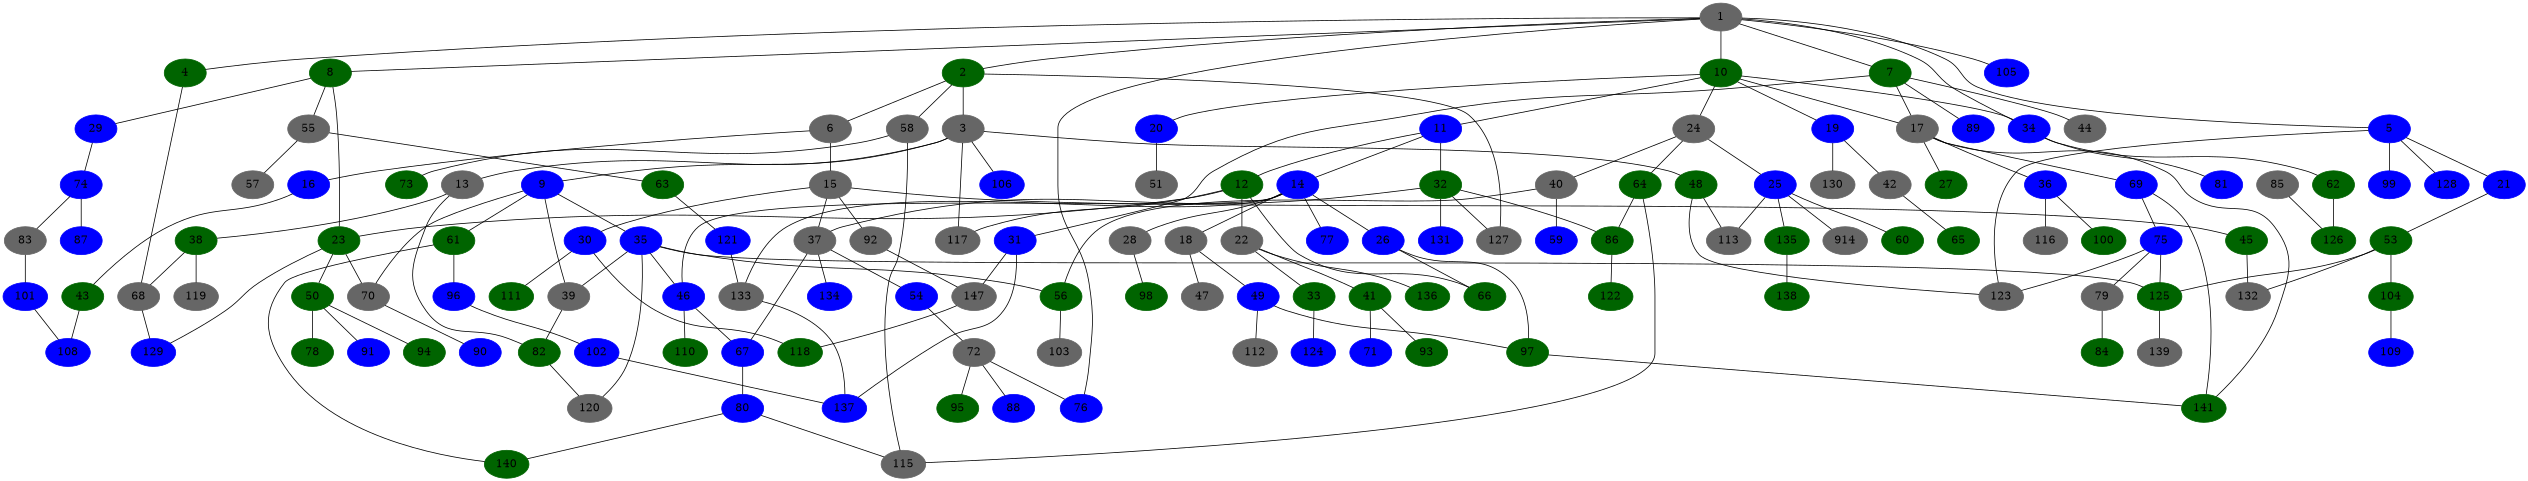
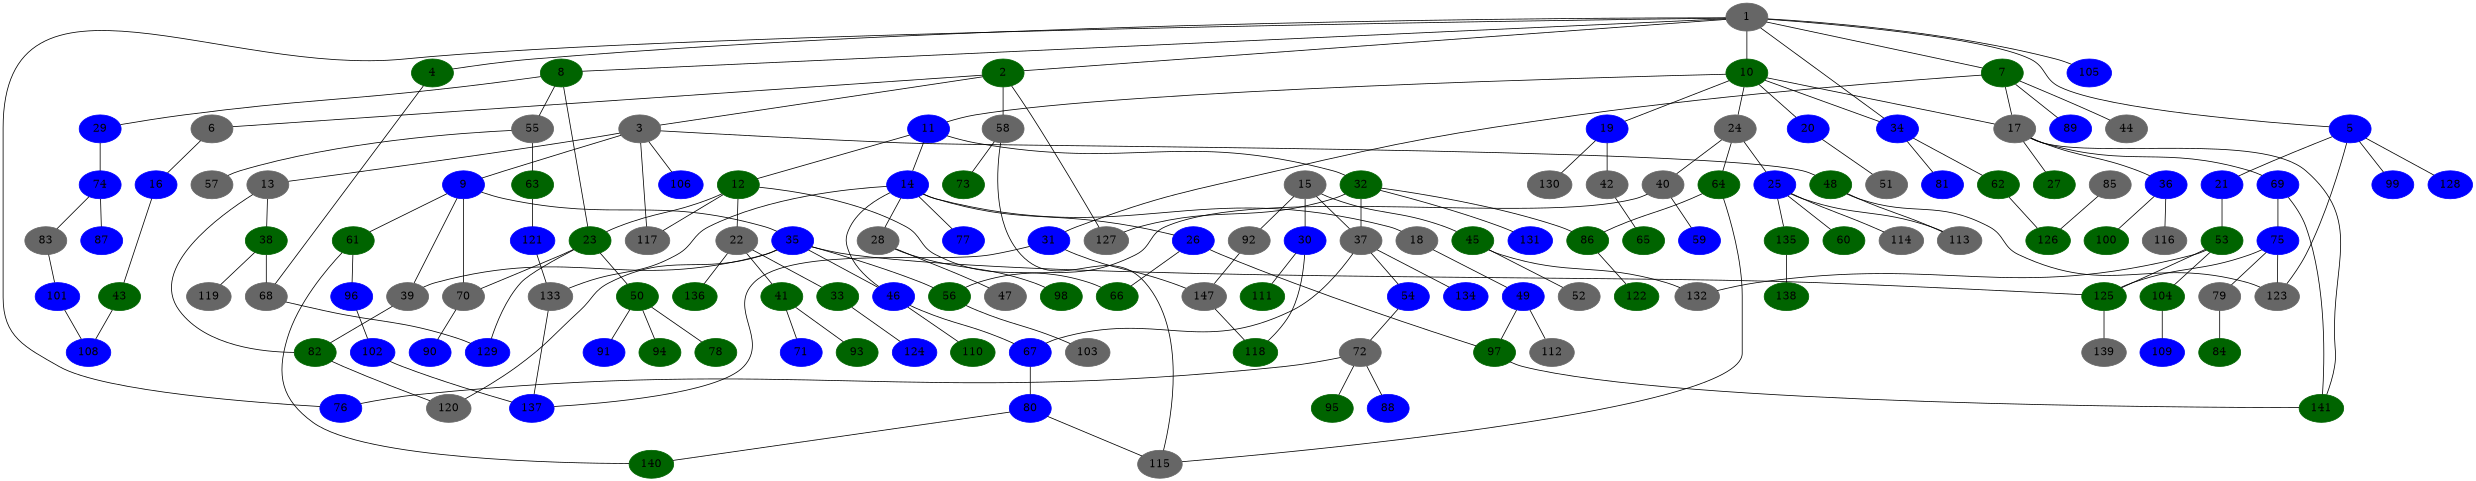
(830, 156) -> none
(1845, 241) -> (1901, 241)
(1194, 269) -> (945, 269)
none -> (1579, 297)
